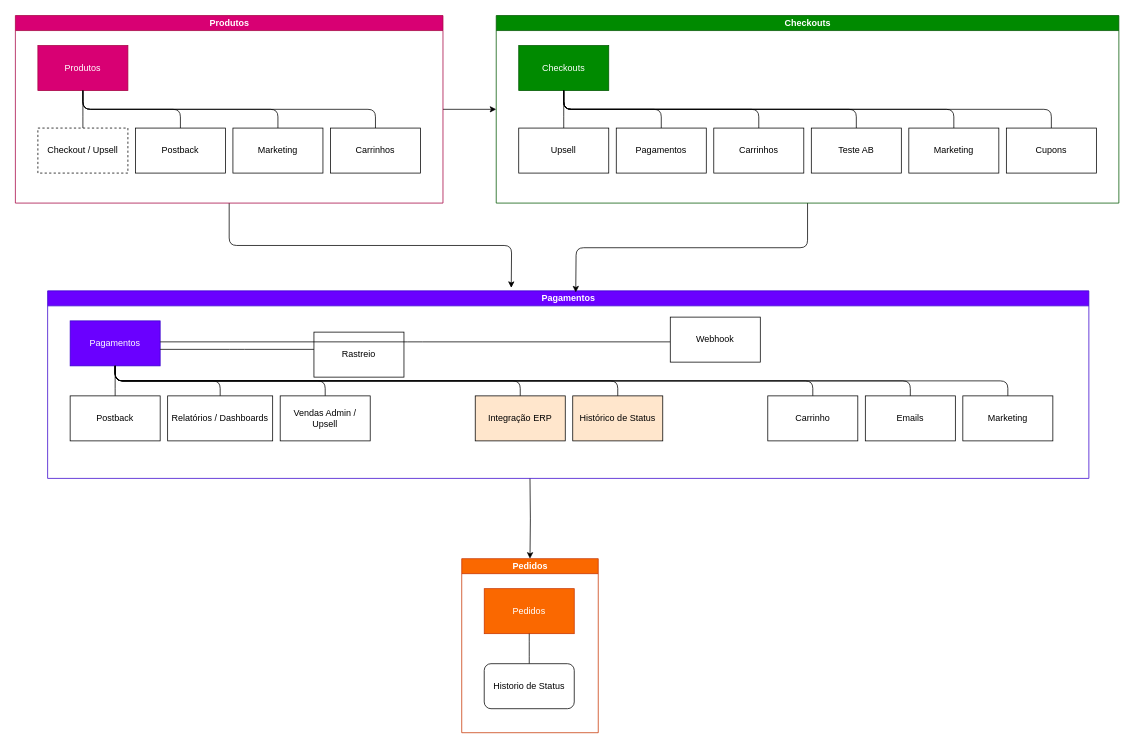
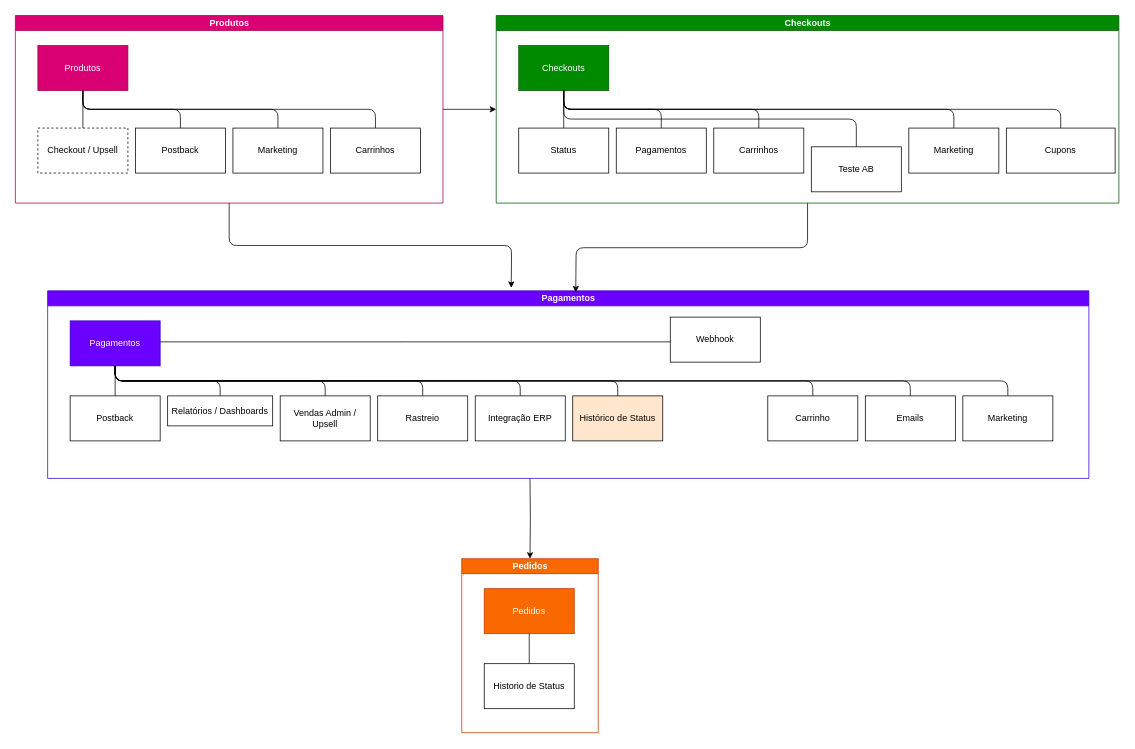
(564, 150) -> (564, 150)
(856, 150) -> (856, 169)
(1051, 150) -> (1061, 150)
(359, 354) -> (423, 418)
(220, 418) -> (220, 411)
(520, 418) -> (520, 418)
(529, 686) -> (529, 686)
